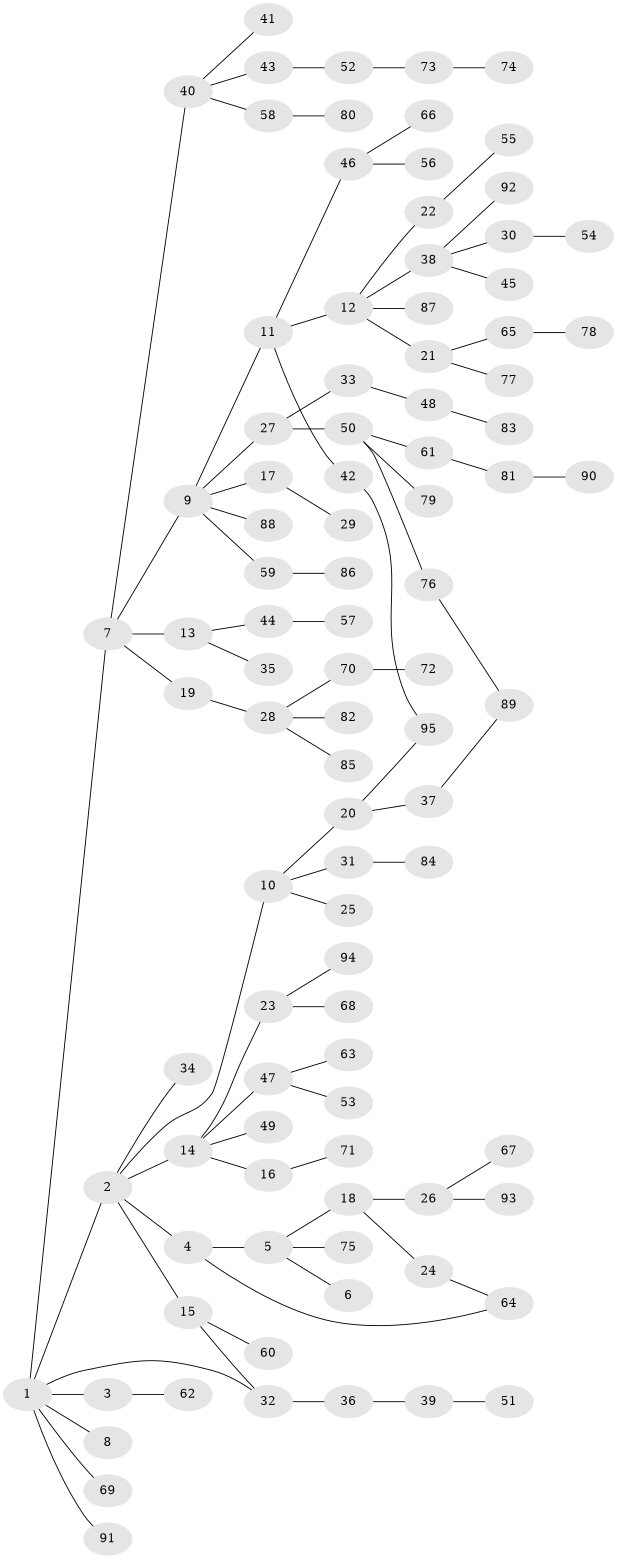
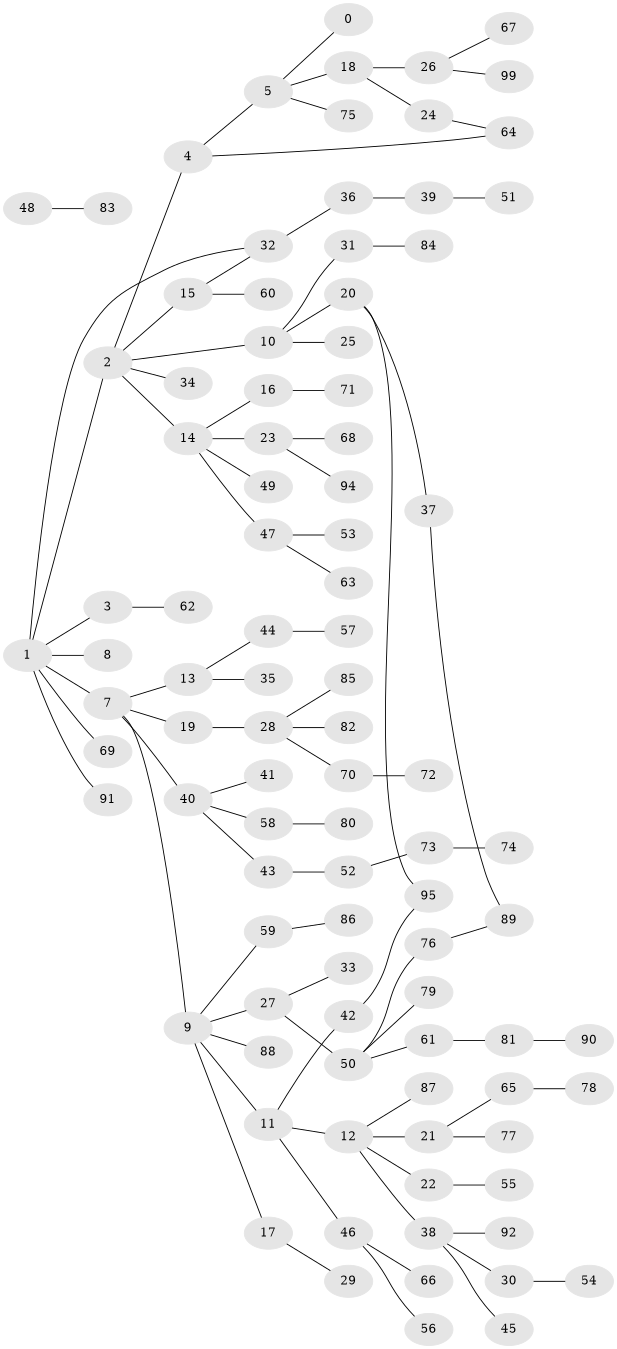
(389, 393) -> none
(509, 1199) -> (509, 77)
(349, 1296) -> (349, 20)
